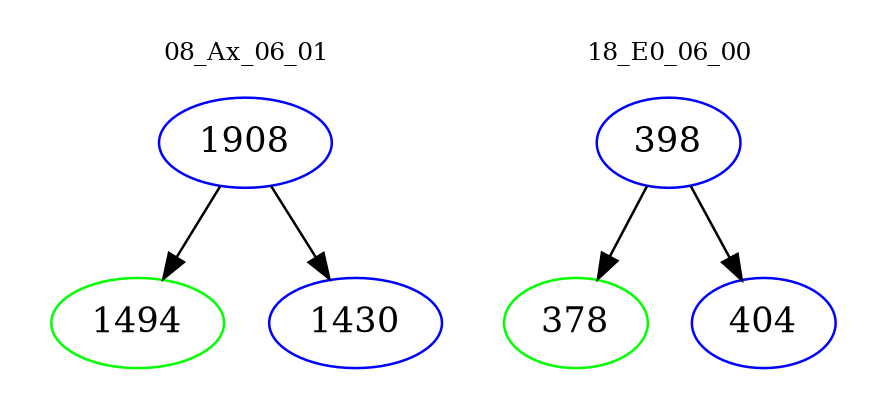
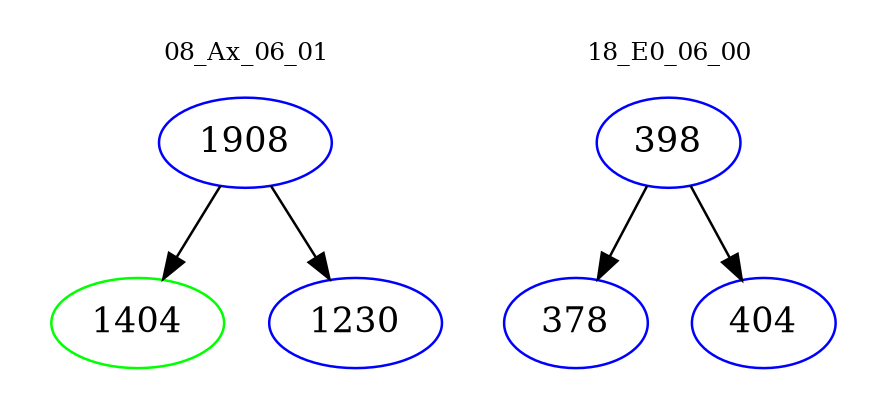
(138, 323) -> (138, 323)
(356, 323) -> (356, 323)
(576, 323) -> (576, 323)
